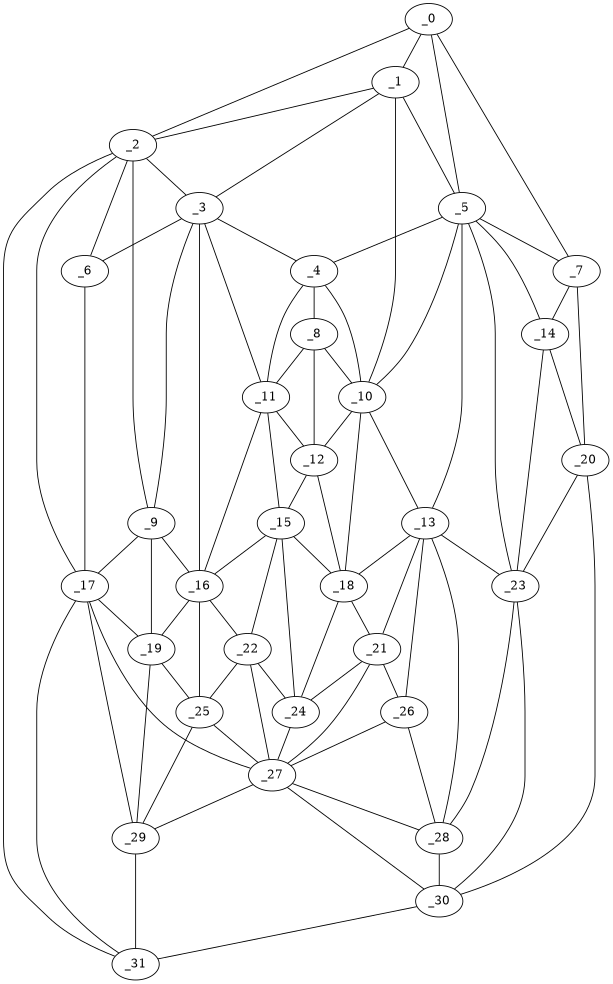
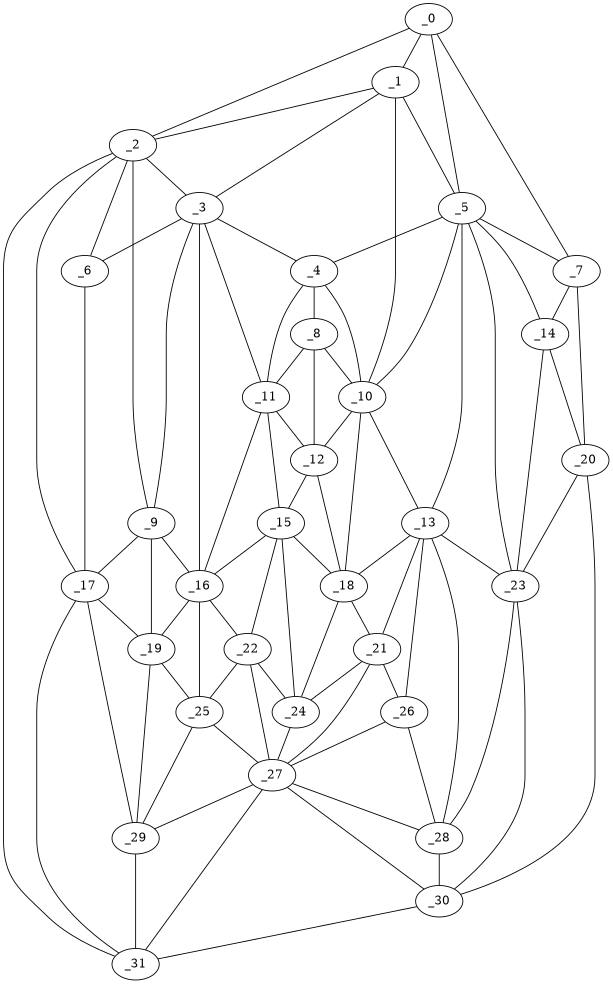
(156, 717) -> (204, 870)
